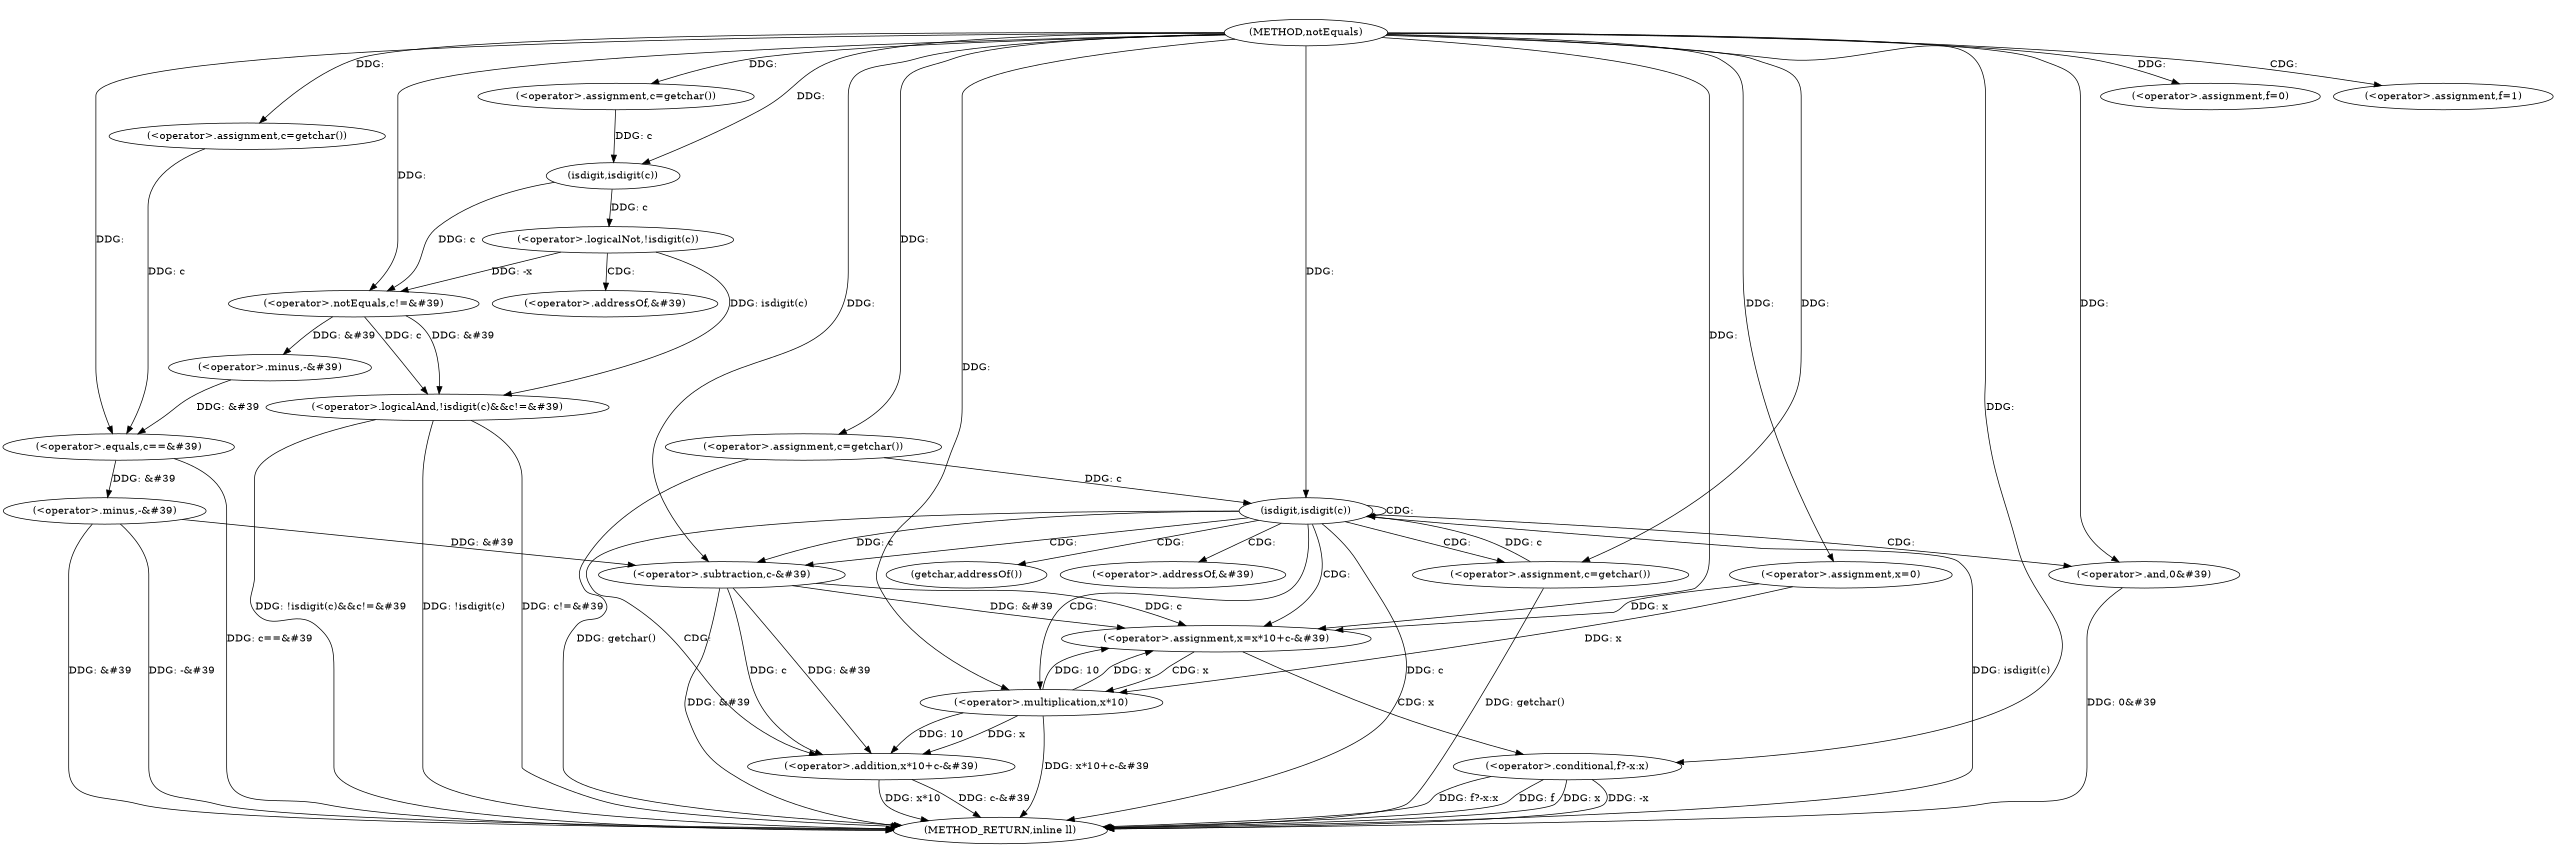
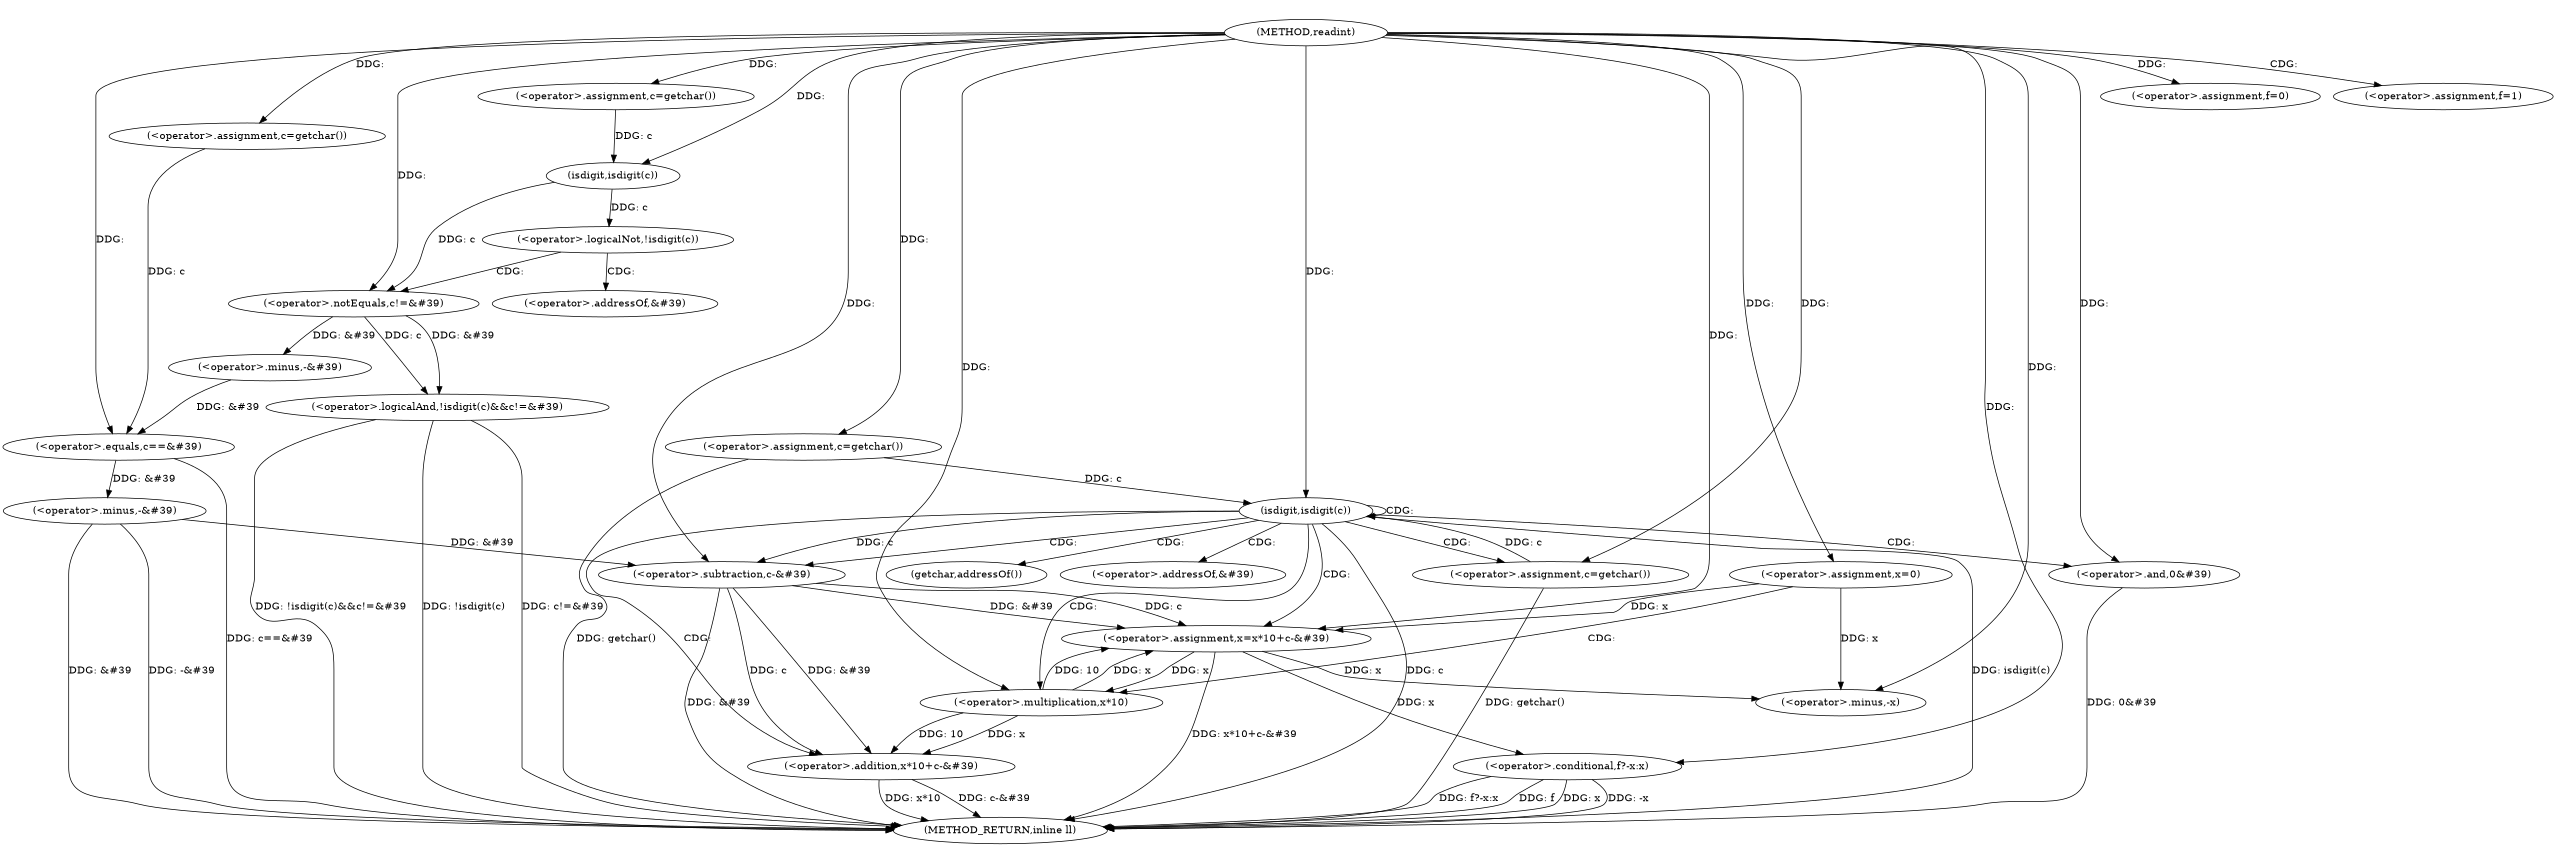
(1306, 33) -> (1306, 33)
(512, 272) -> (512, 272)
(674, 349) -> none
(1604, 639) -> (1604, 639)
(1191, 671) -> (1191, 671)
(1416, 703) -> (1416, 703)
none -> (1841, 703)
(1042, 766) -> (1172, 761)
